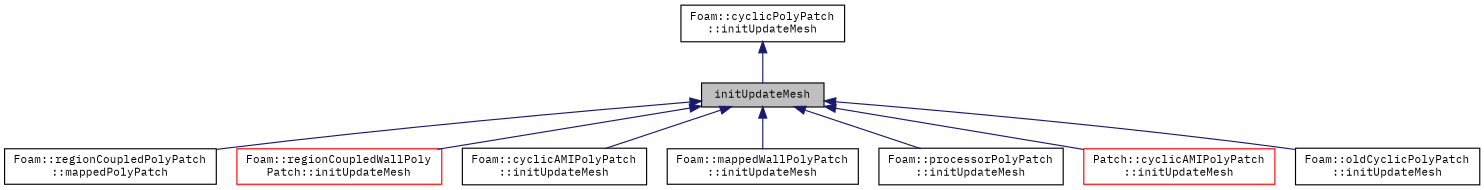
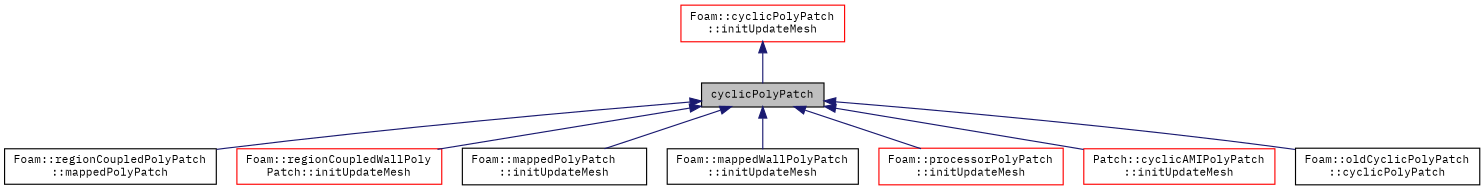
(763, 23) -> (763, 23)
(763, 95) -> (763, 95)
(554, 167) -> (554, 167)
(971, 167) -> (971, 167)
(1388, 167) -> (1388, 167)
